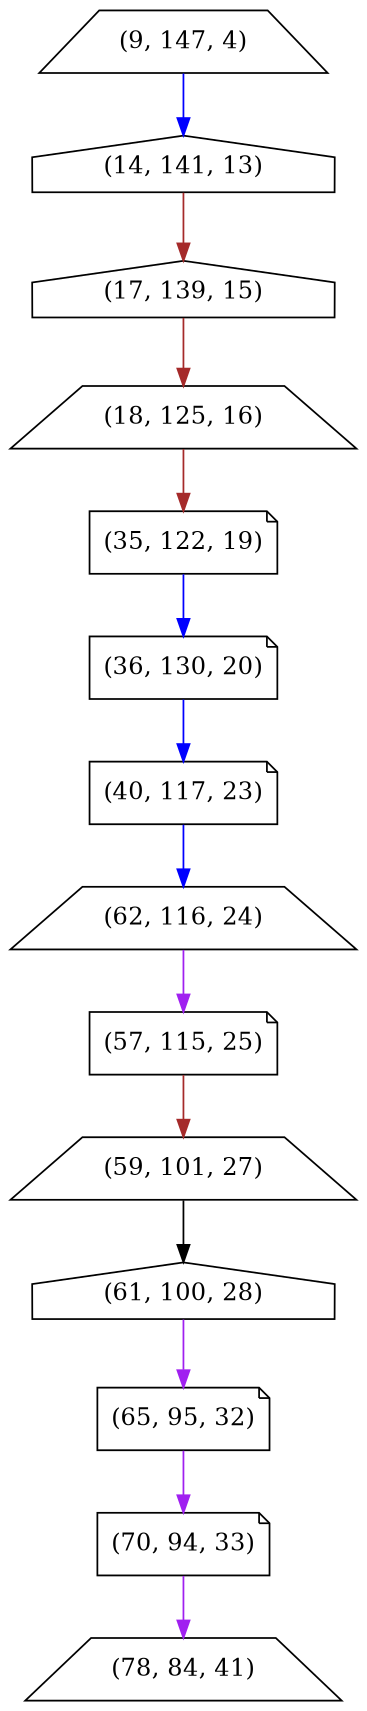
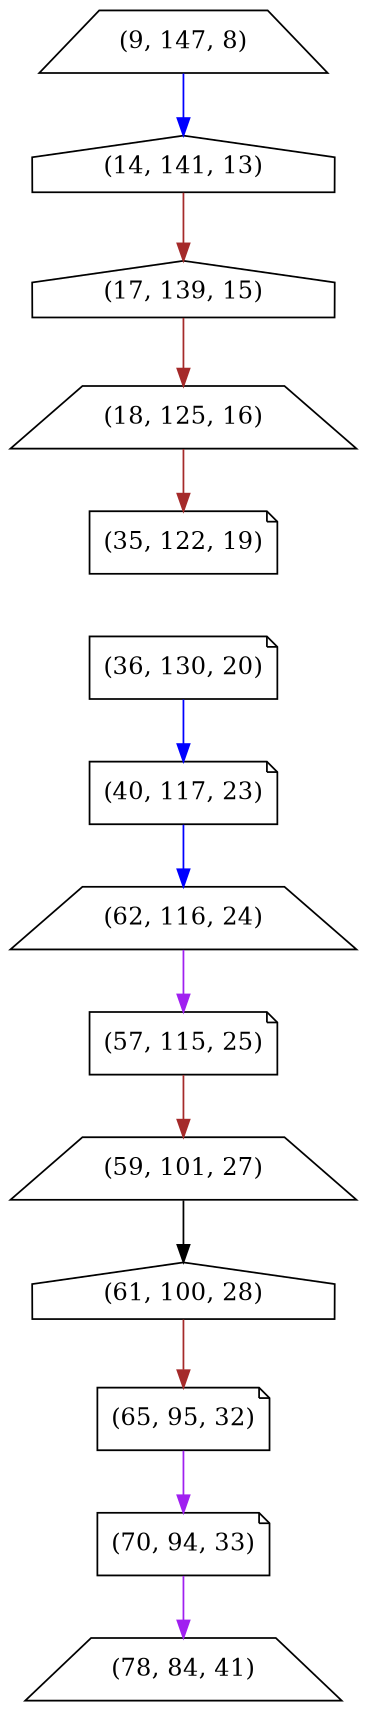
(183, 42) -> (183, 42)
(183, 597) -> none
(183, 1345) -> (183, 1345)
